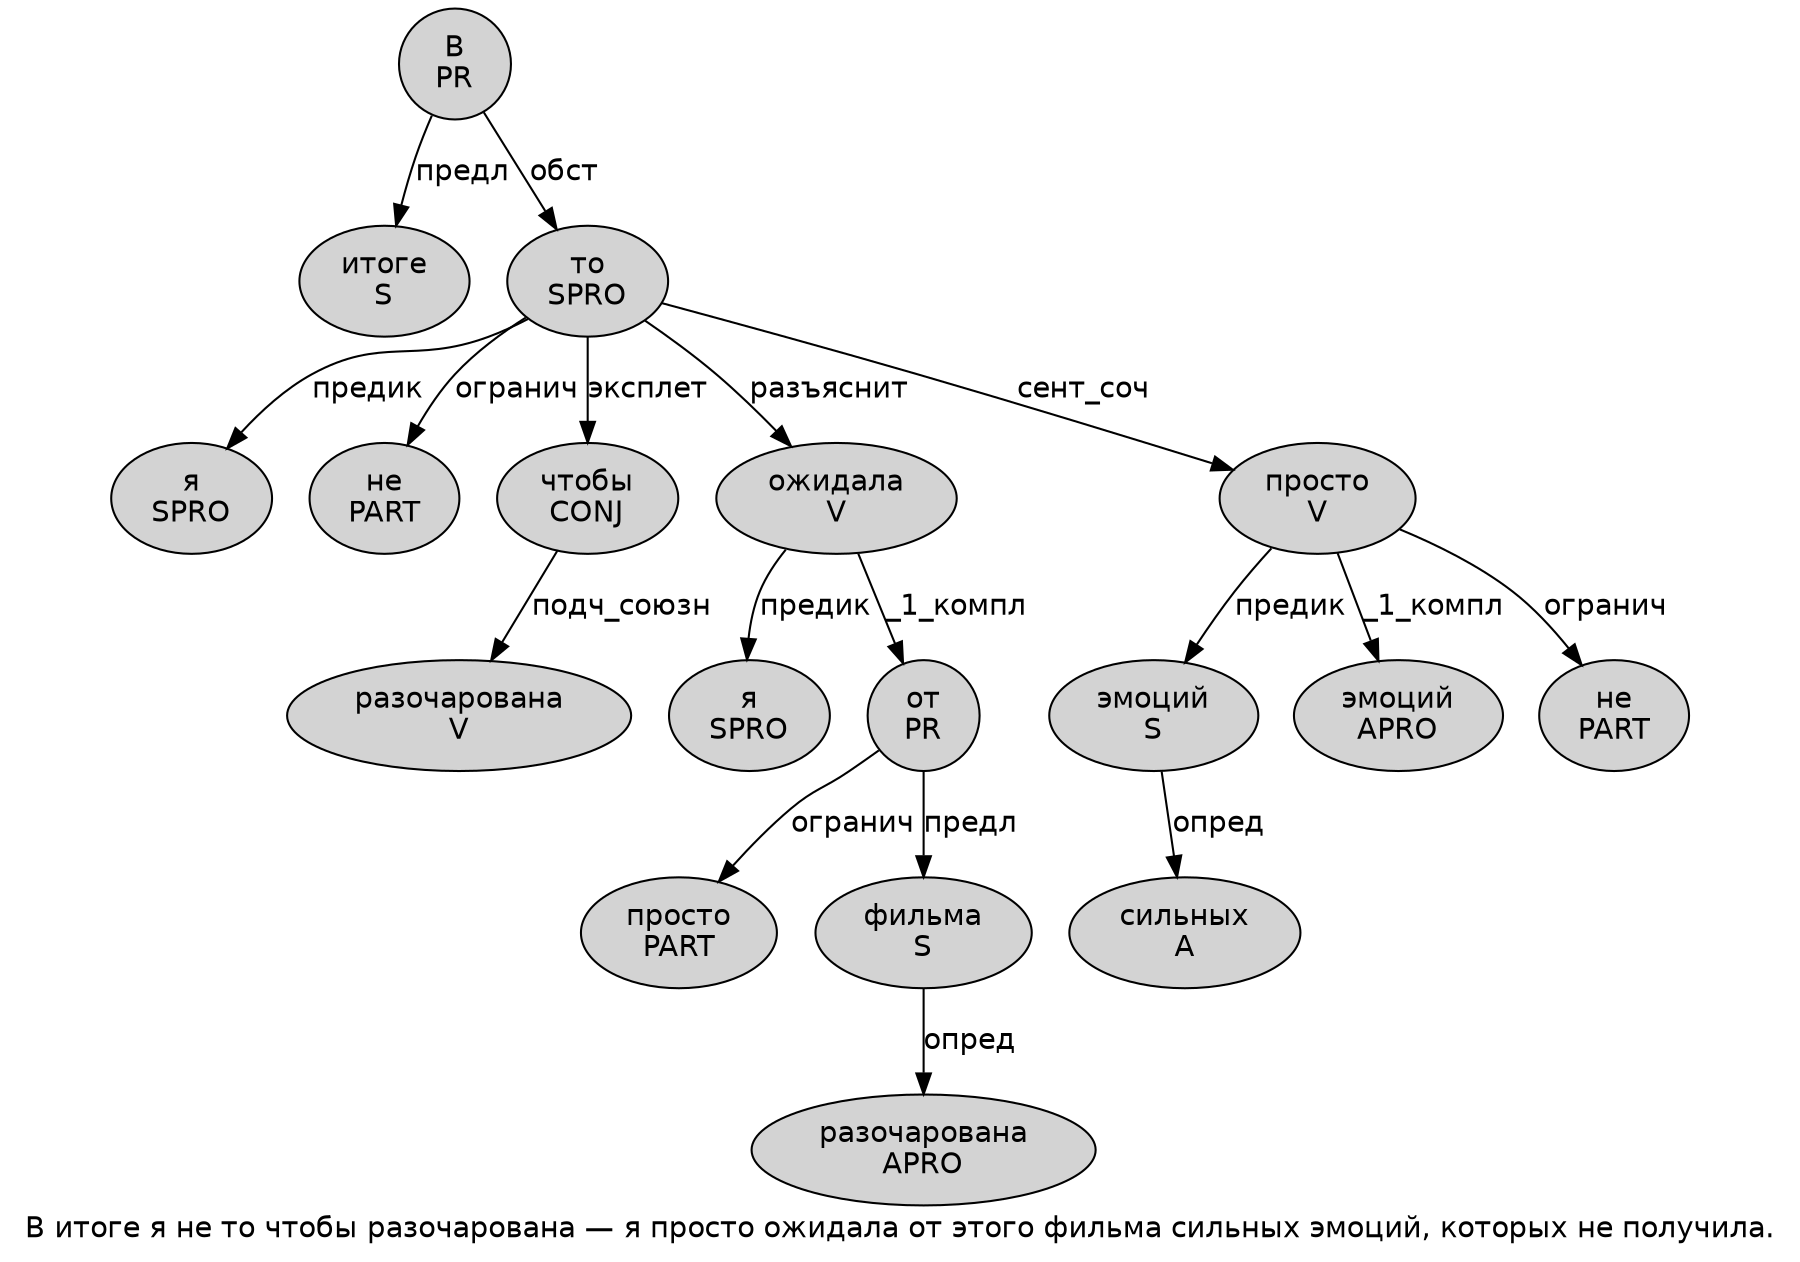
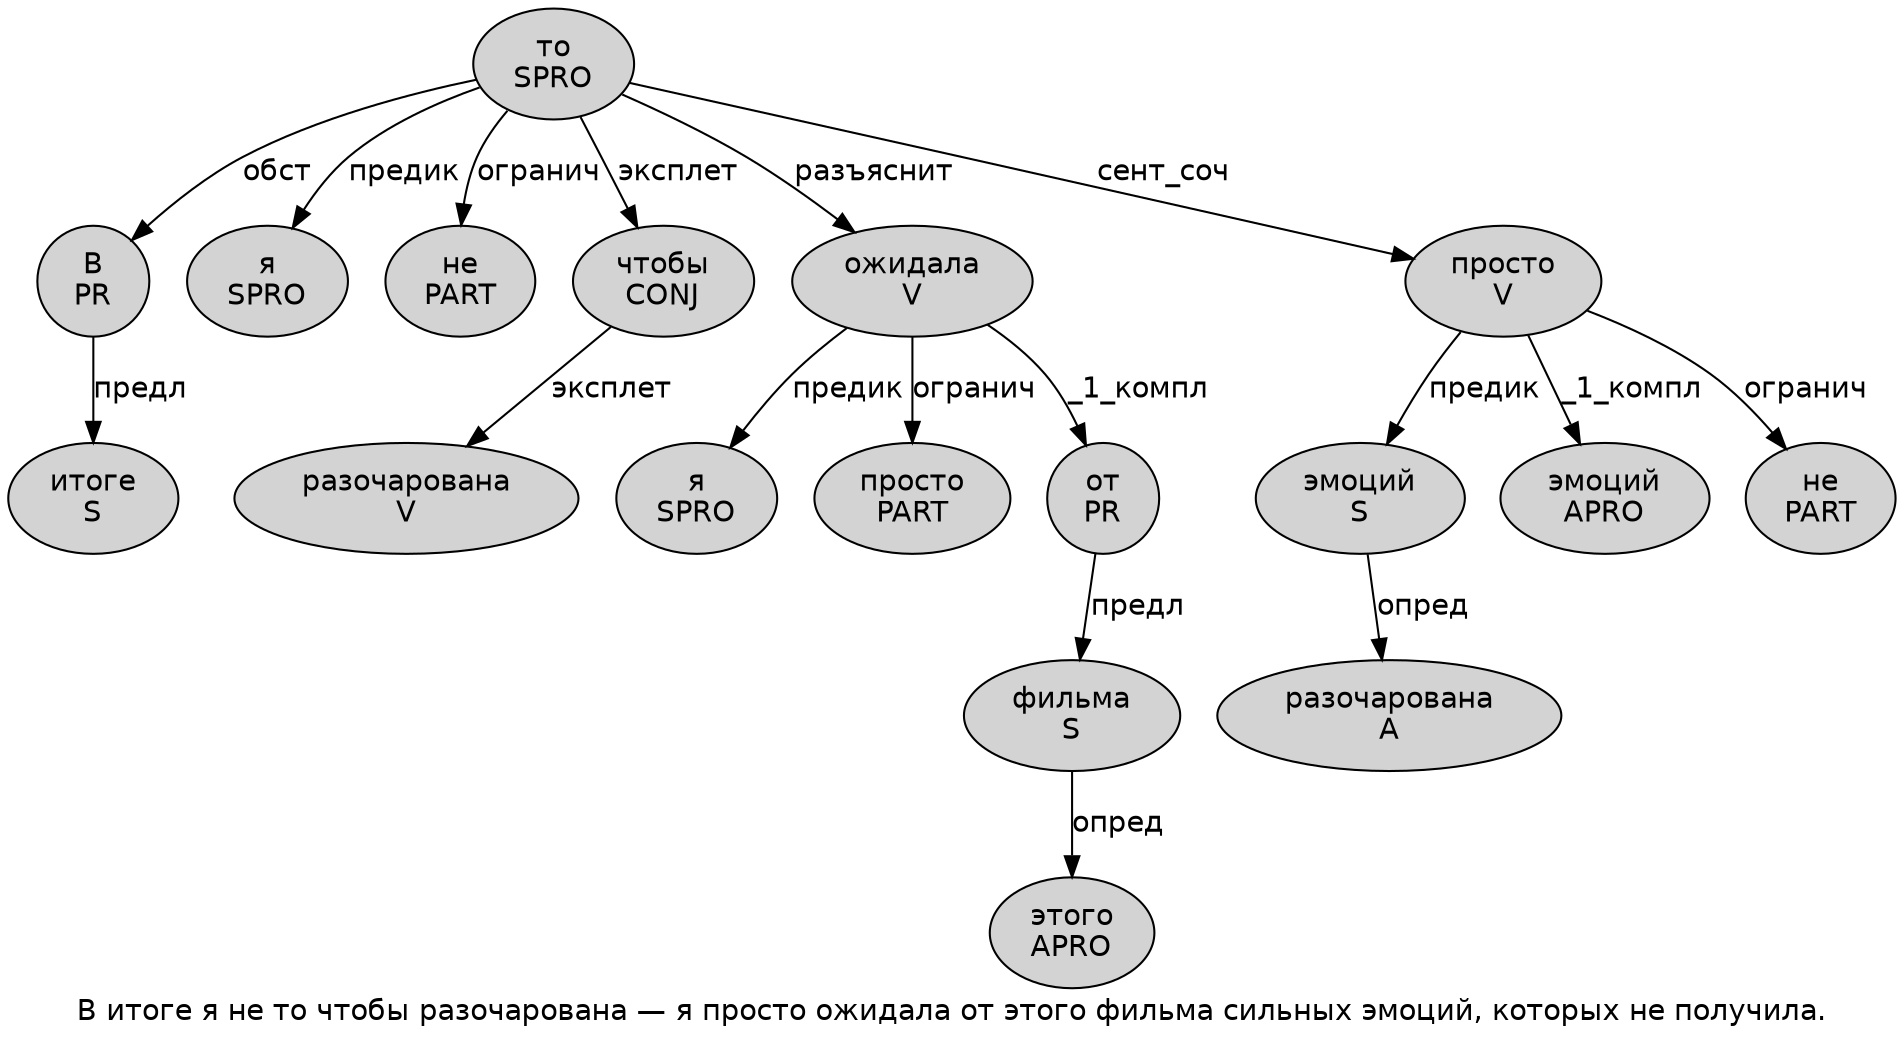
(515, 162) -> (301, 130)
(622, 607) -> (612, 390)
(800, 801) -> (912, 379)
(1185, 933) -> (1389, 716)
(924, 1150) -> (1072, 933)
